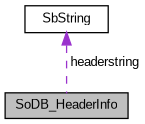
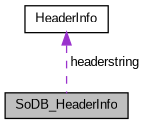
(67, 19) -> (67, 19)
